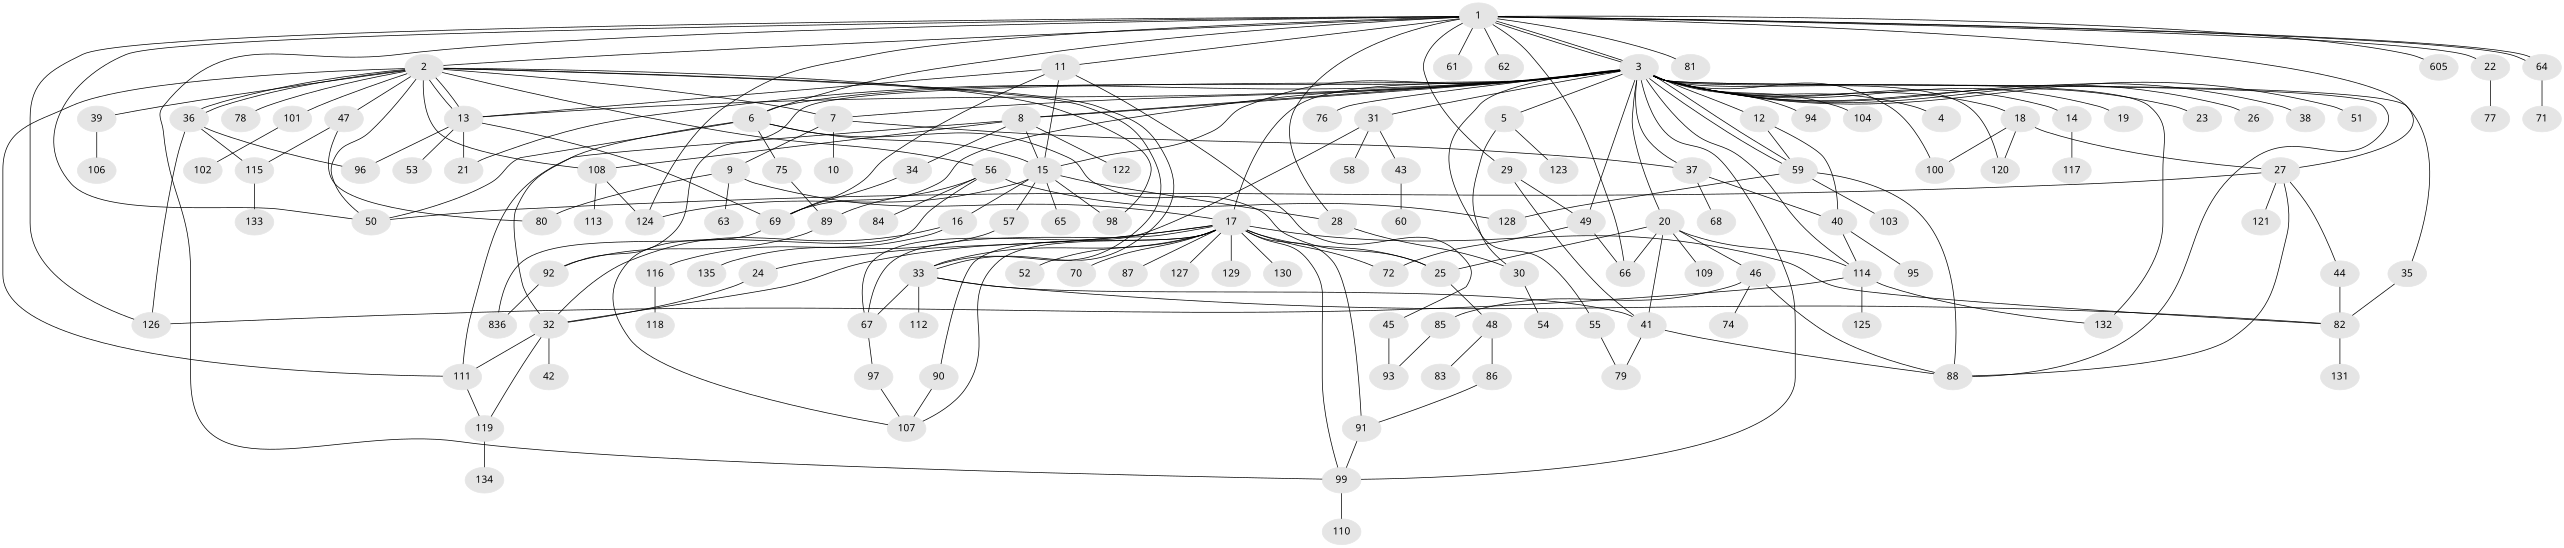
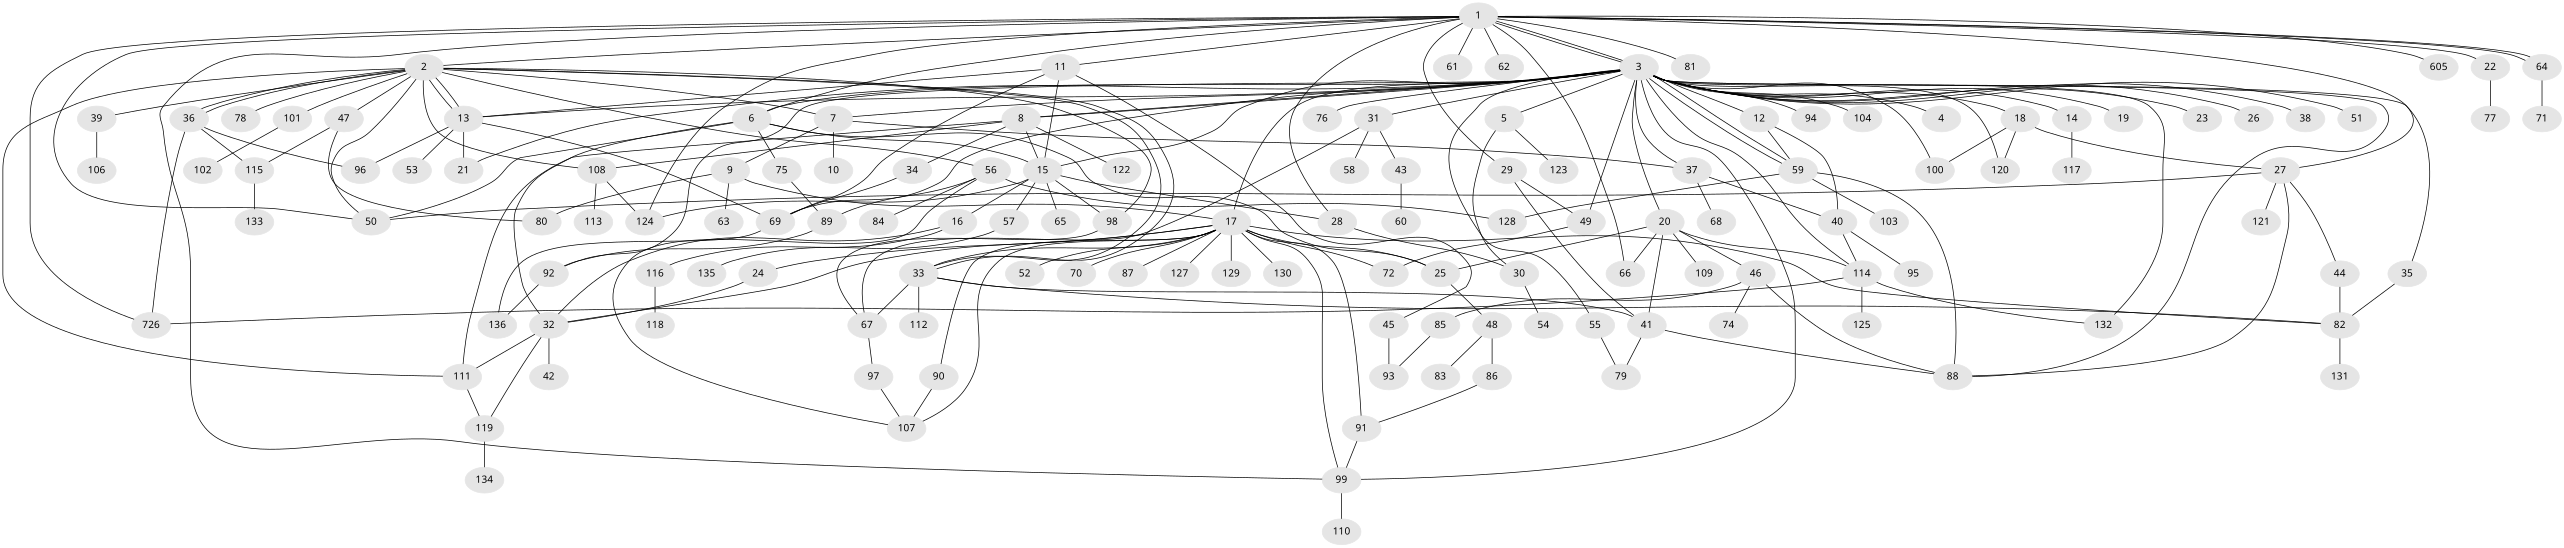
(1022, 238) -> (938, 239)
(1606, 248) -> none
(151, 325) -> (151, 325)
(497, 325) -> (497, 325)
